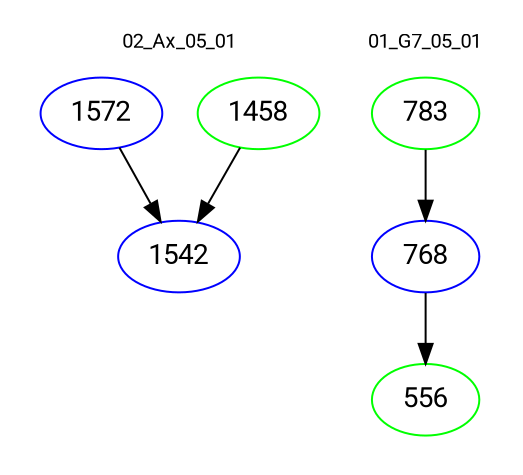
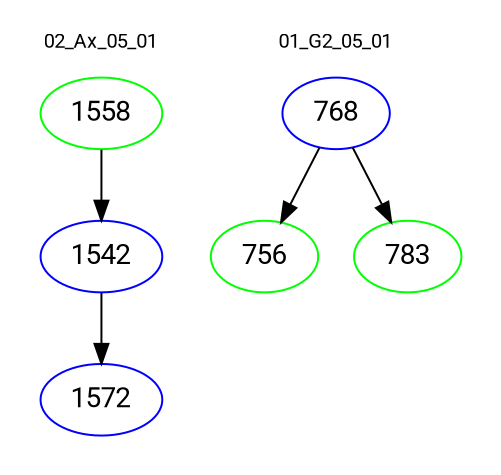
(426, 43) -> (336, 43)
(259, 113) -> (101, 113)
(426, 175) -> (367, 176)
(135, 176) -> (101, 318)
(426, 400) -> (265, 257)
